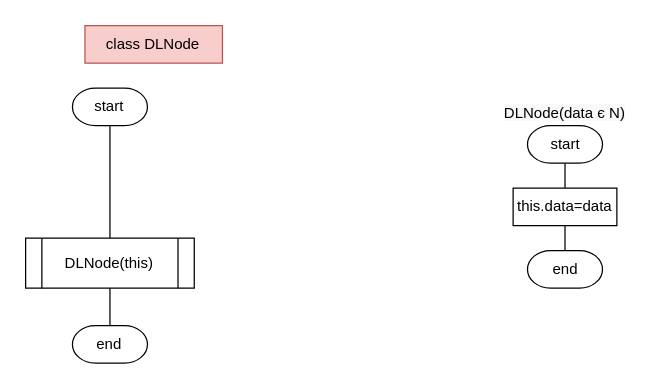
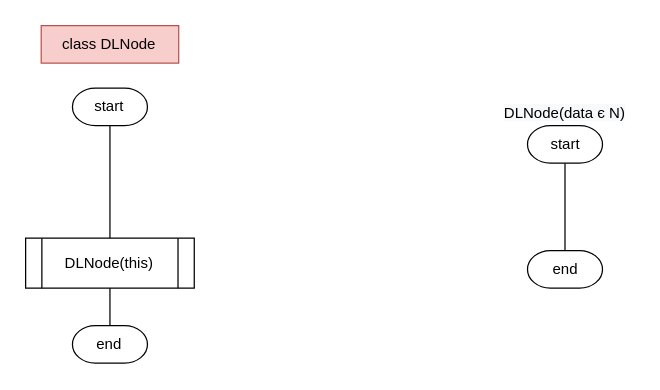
(154, 44) -> (110, 44)
(565, 207) -> none
